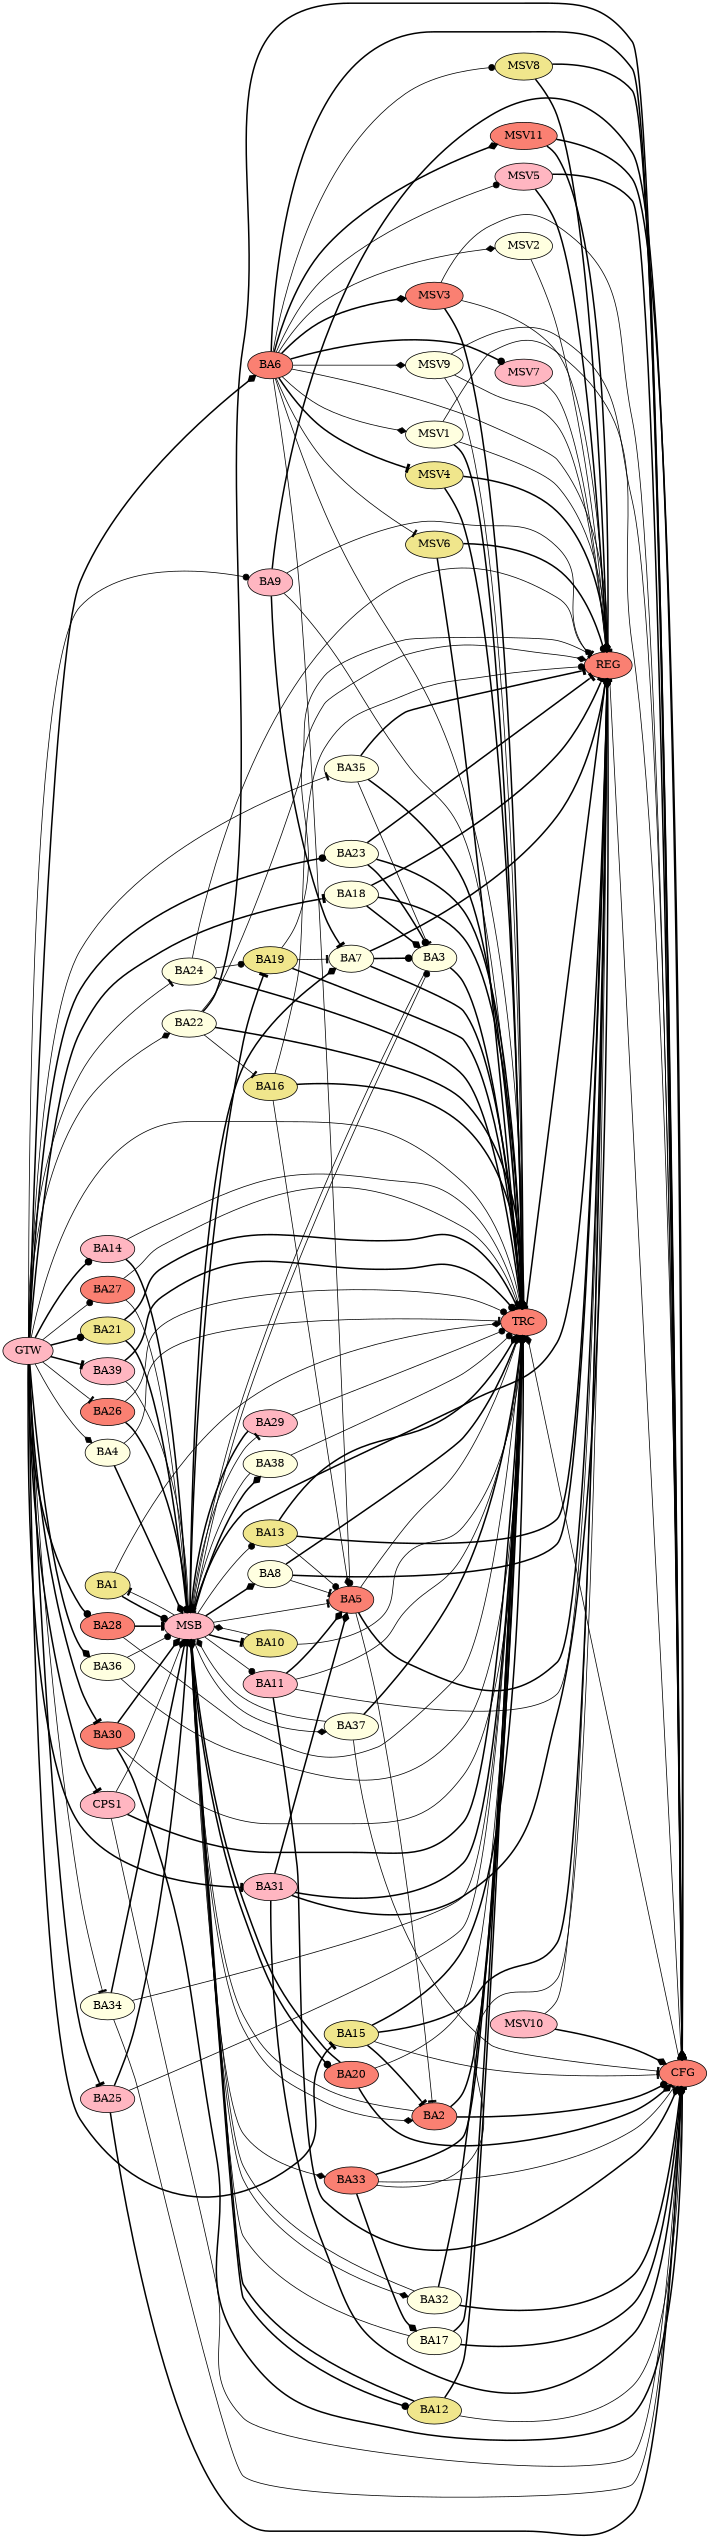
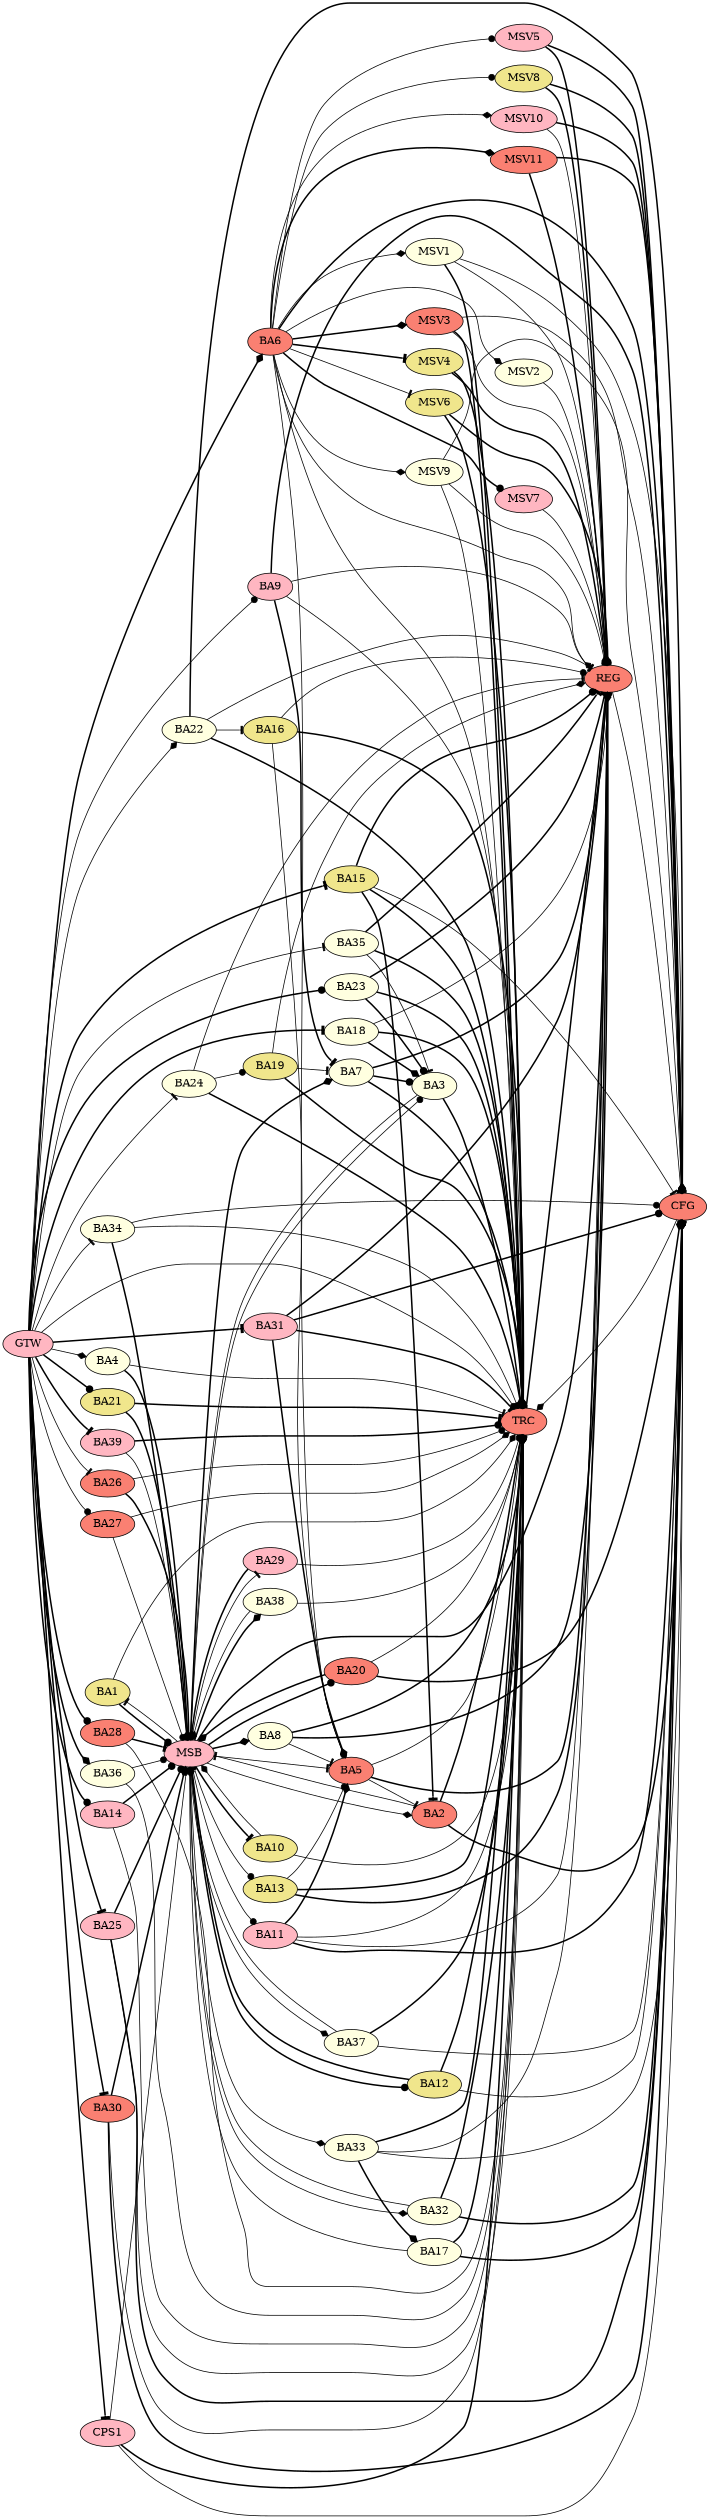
none -> (319, 163)
(492, 812) -> (551, 902)
(211, 1260) -> none
(351, 2180) -> (351, 2148)
